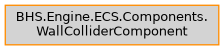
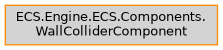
(112, 25) -> (111, 25)
